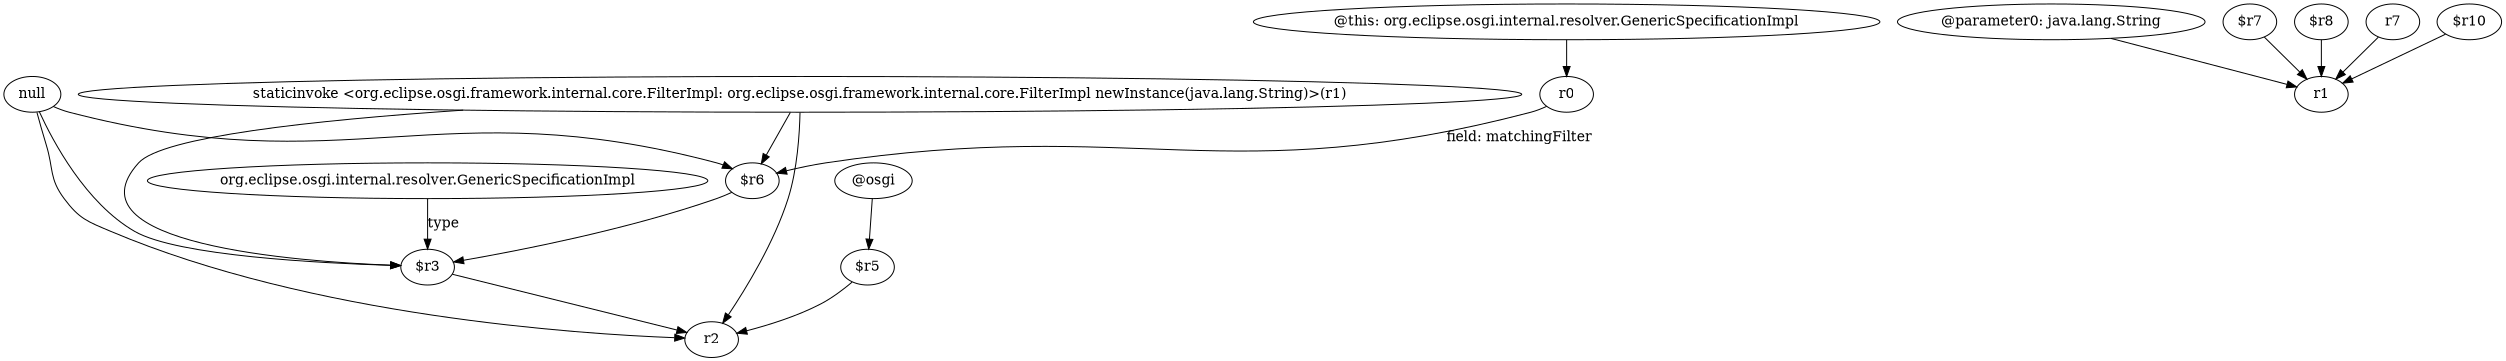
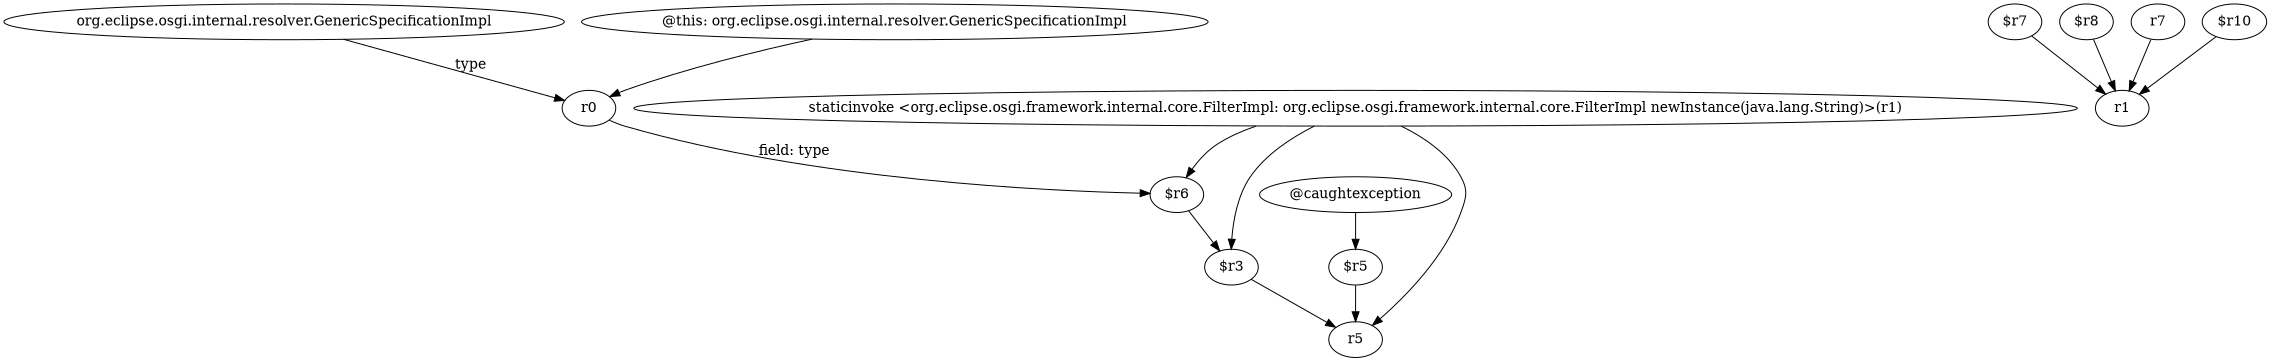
(2051, 22) -> none
(32, 94) -> none
(1519, 138) -> (795, 151)
(873, 181) -> (1356, 195)
(428, 219) -> (449, 69)
(712, 340) -> (1356, 340)
